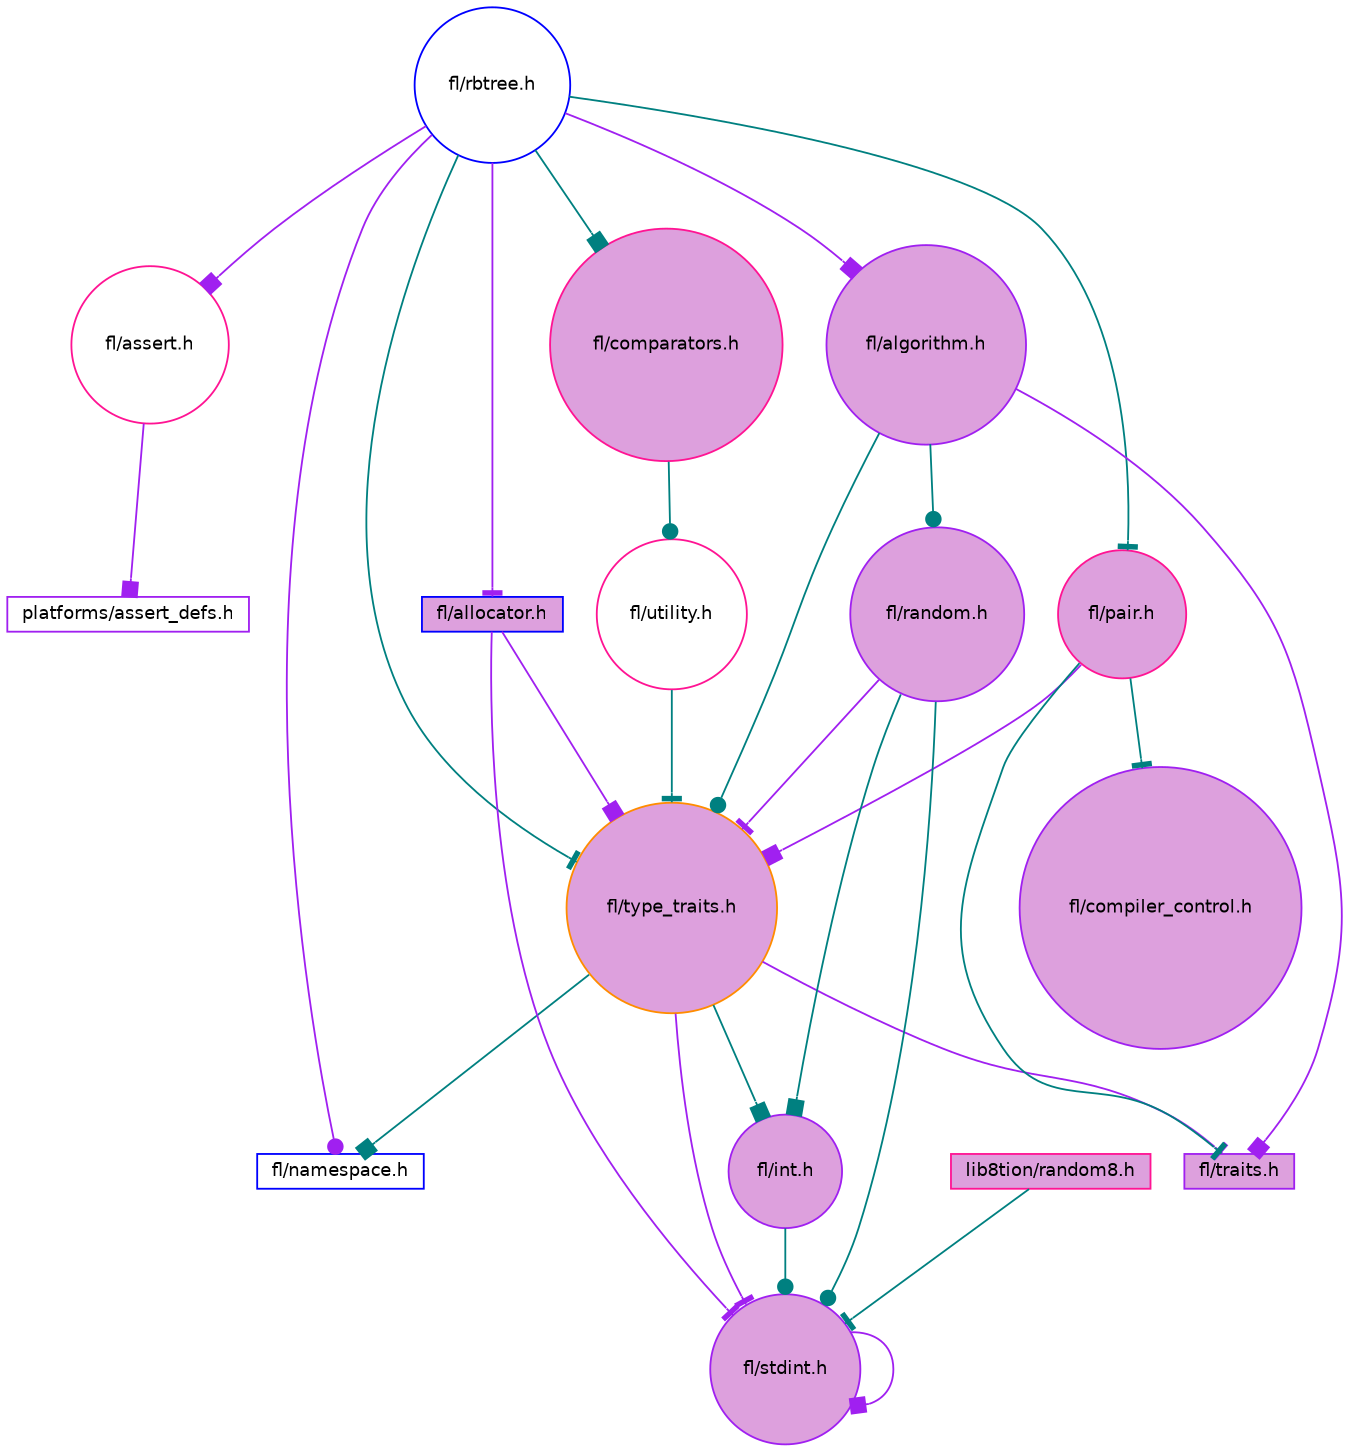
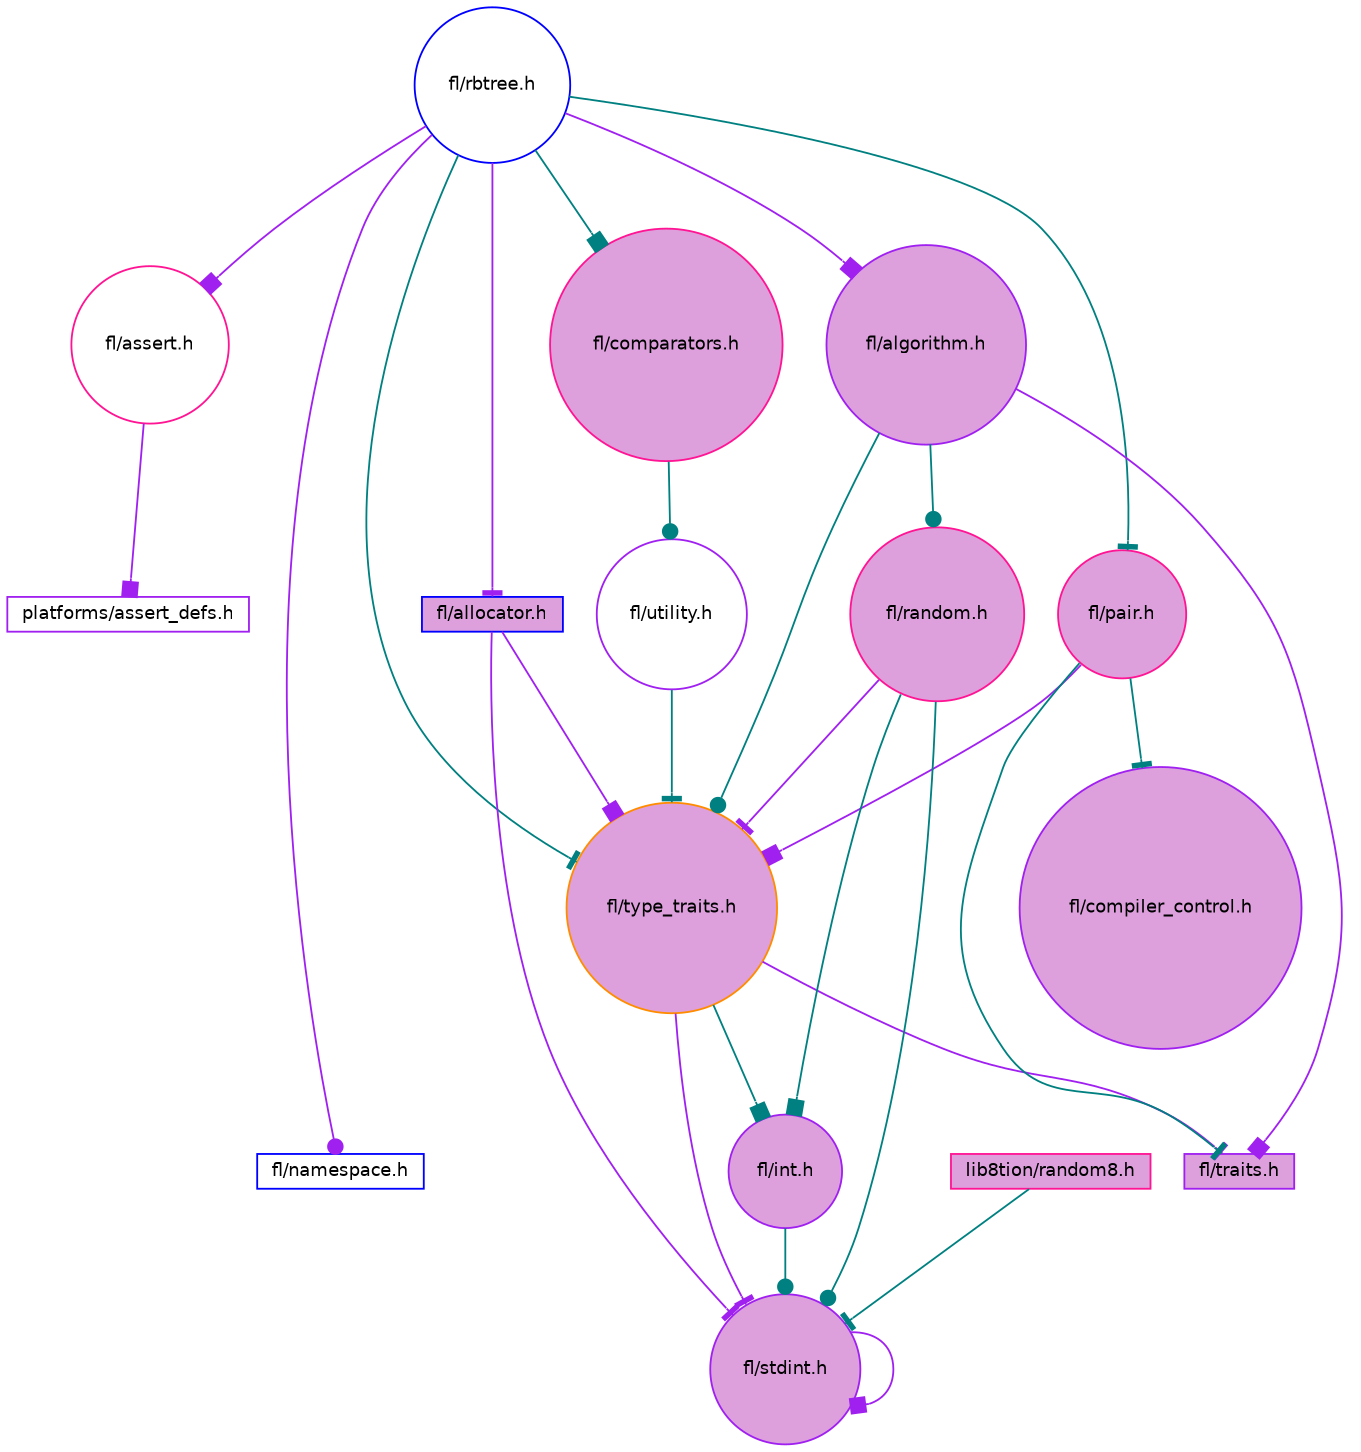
(672, 614) -> (672, 614)
(937, 614) -> (937, 614)
(482, 1058) -> none
